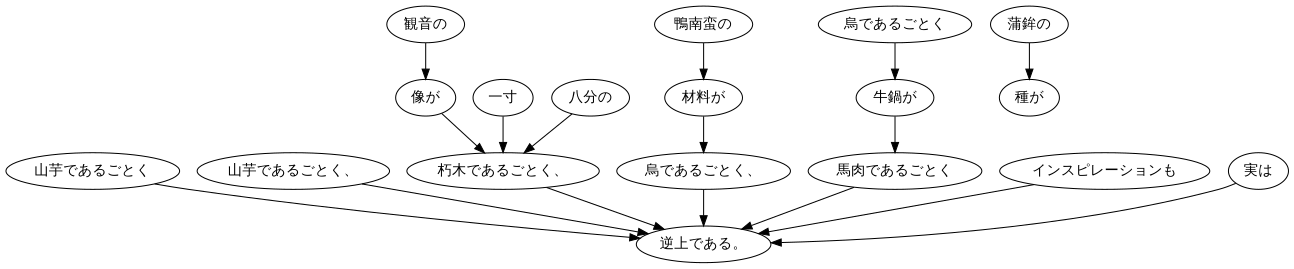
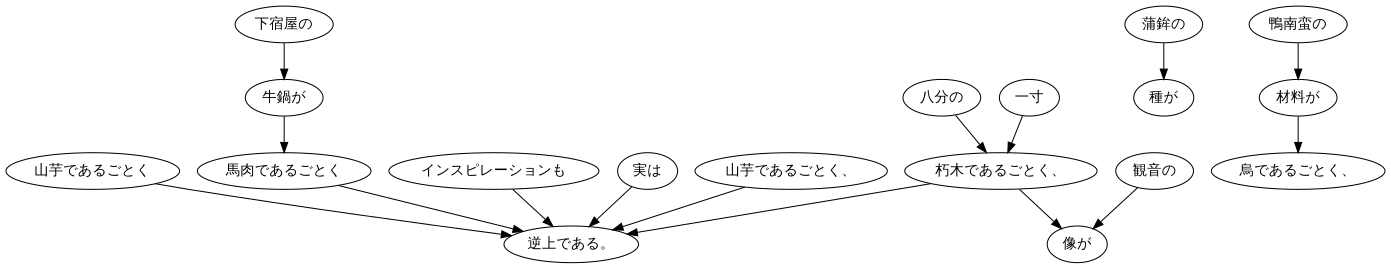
(895, 24) -> (284, 24)
(459, 130) -> (1037, 205)
(704, 203) -> none
